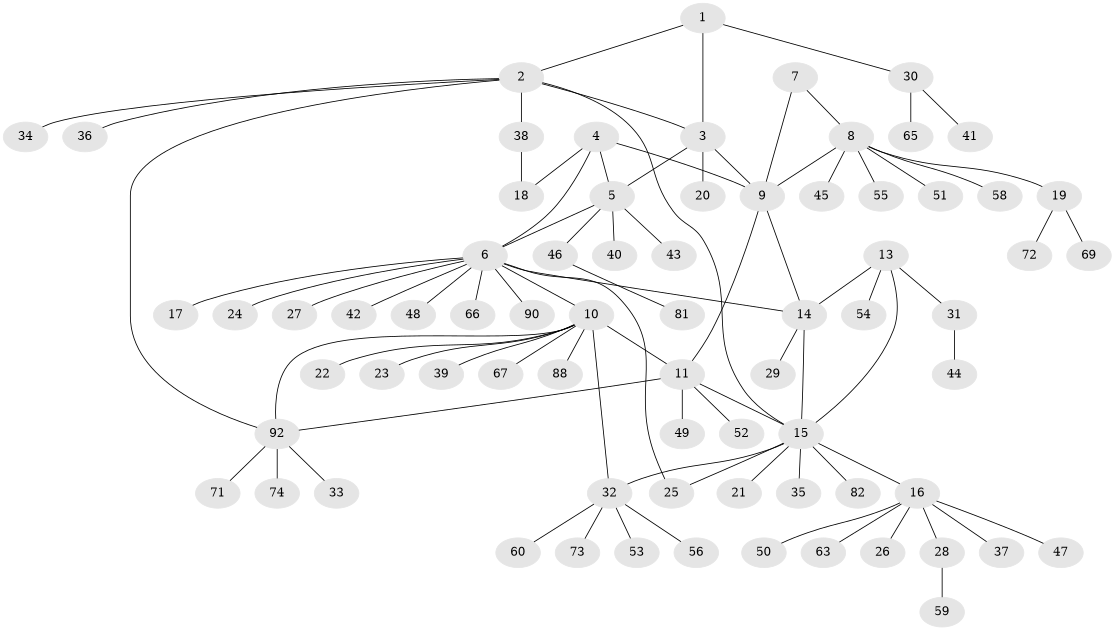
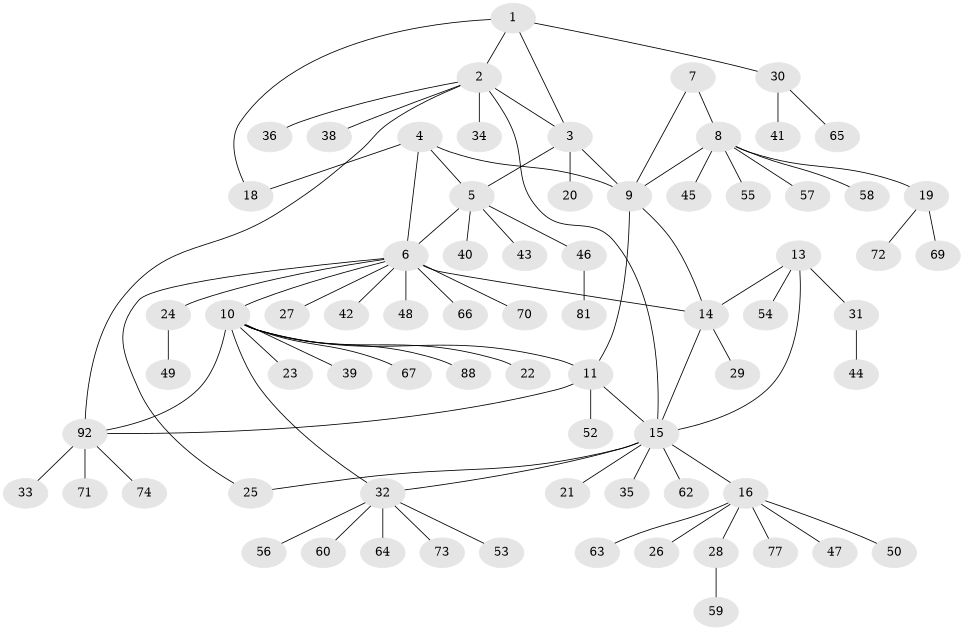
(521, 167) -> (325, 56)
(940, 196) -> (808, 196)
(176, 315) -> none
(532, 315) -> (525, 315)
(682, 404) -> (168, 345)
(858, 493) -> (686, 493)
none -> (383, 553)
(1002, 553) -> (776, 553)
